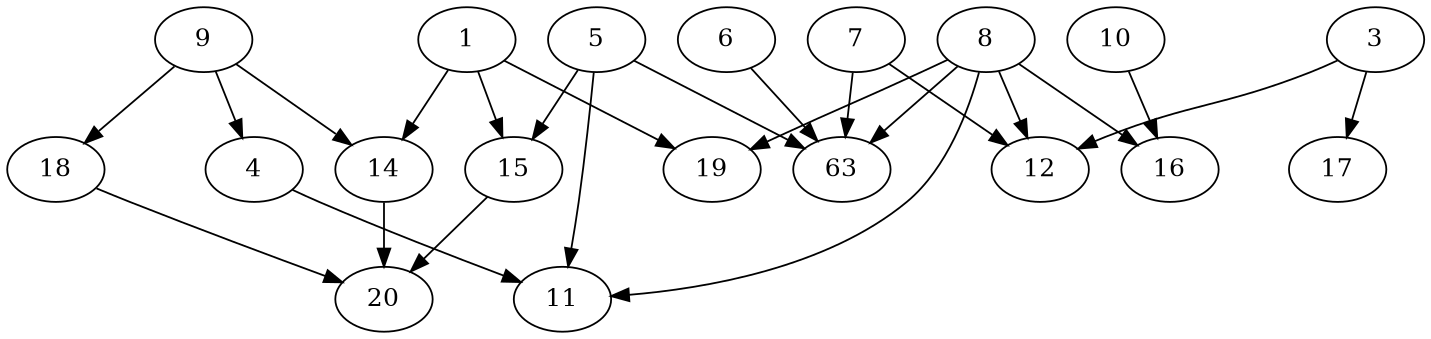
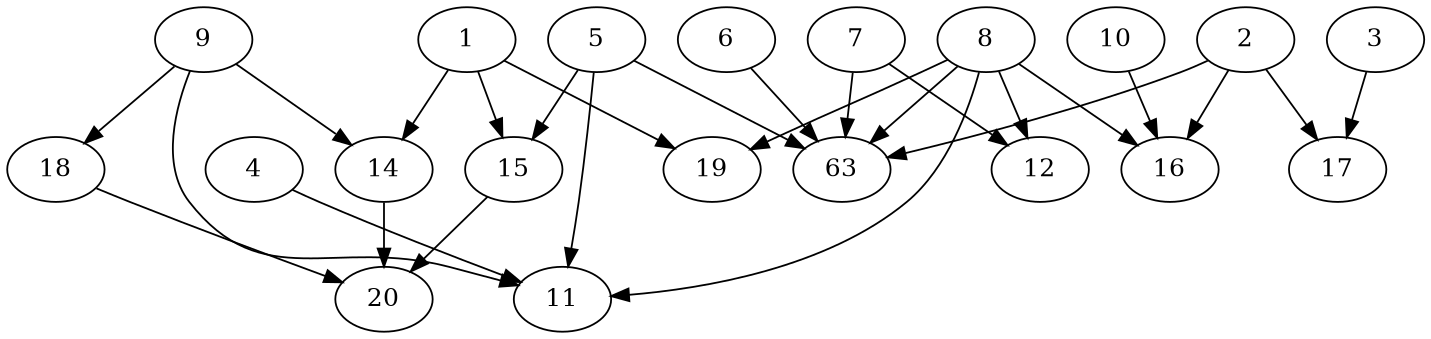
none -> (1246, 40)
(226, 96) -> (316, 258)
(1217, 102) -> none
